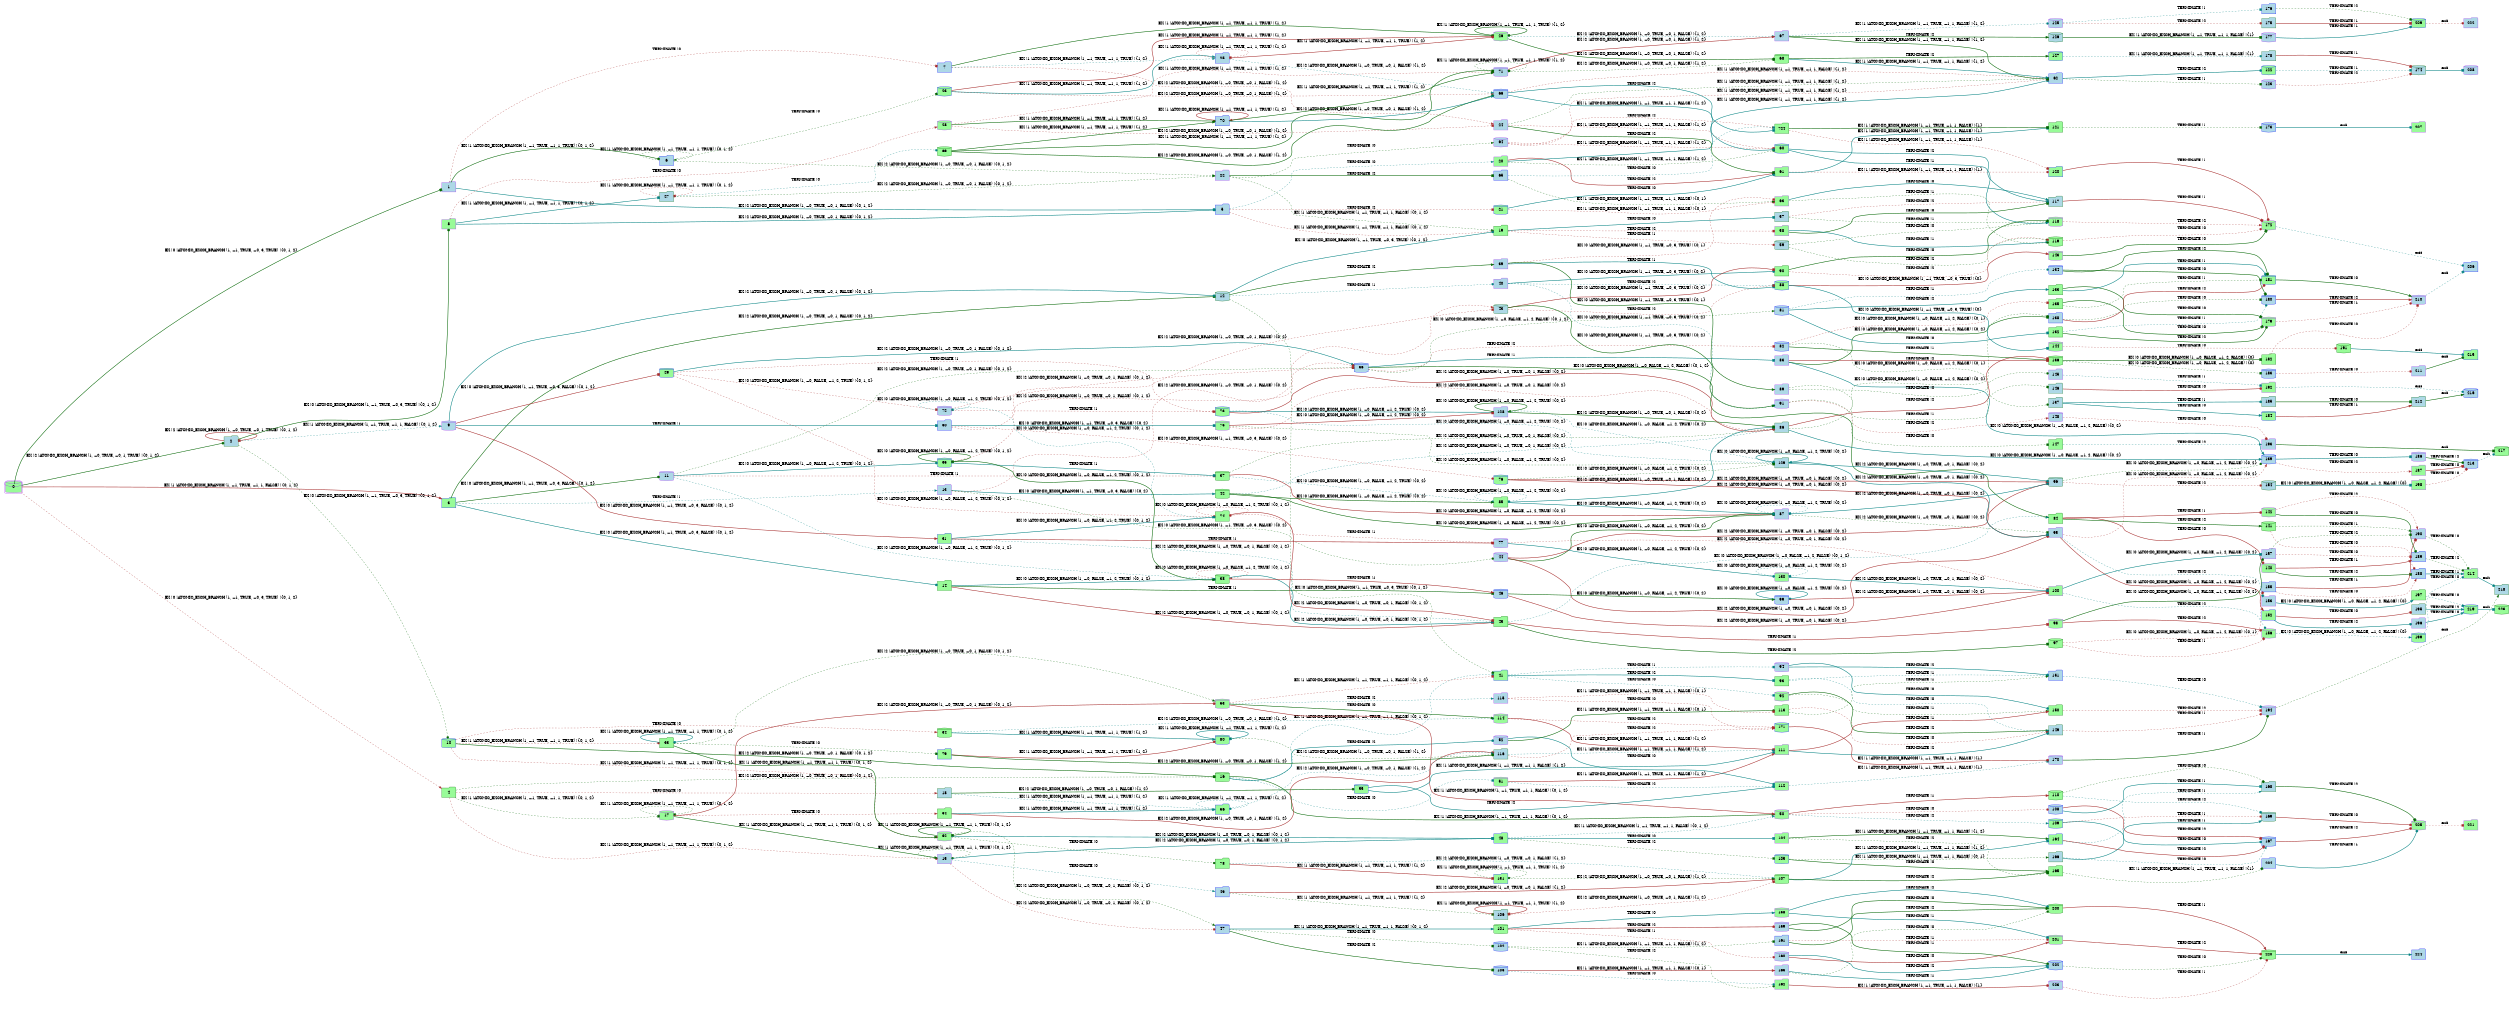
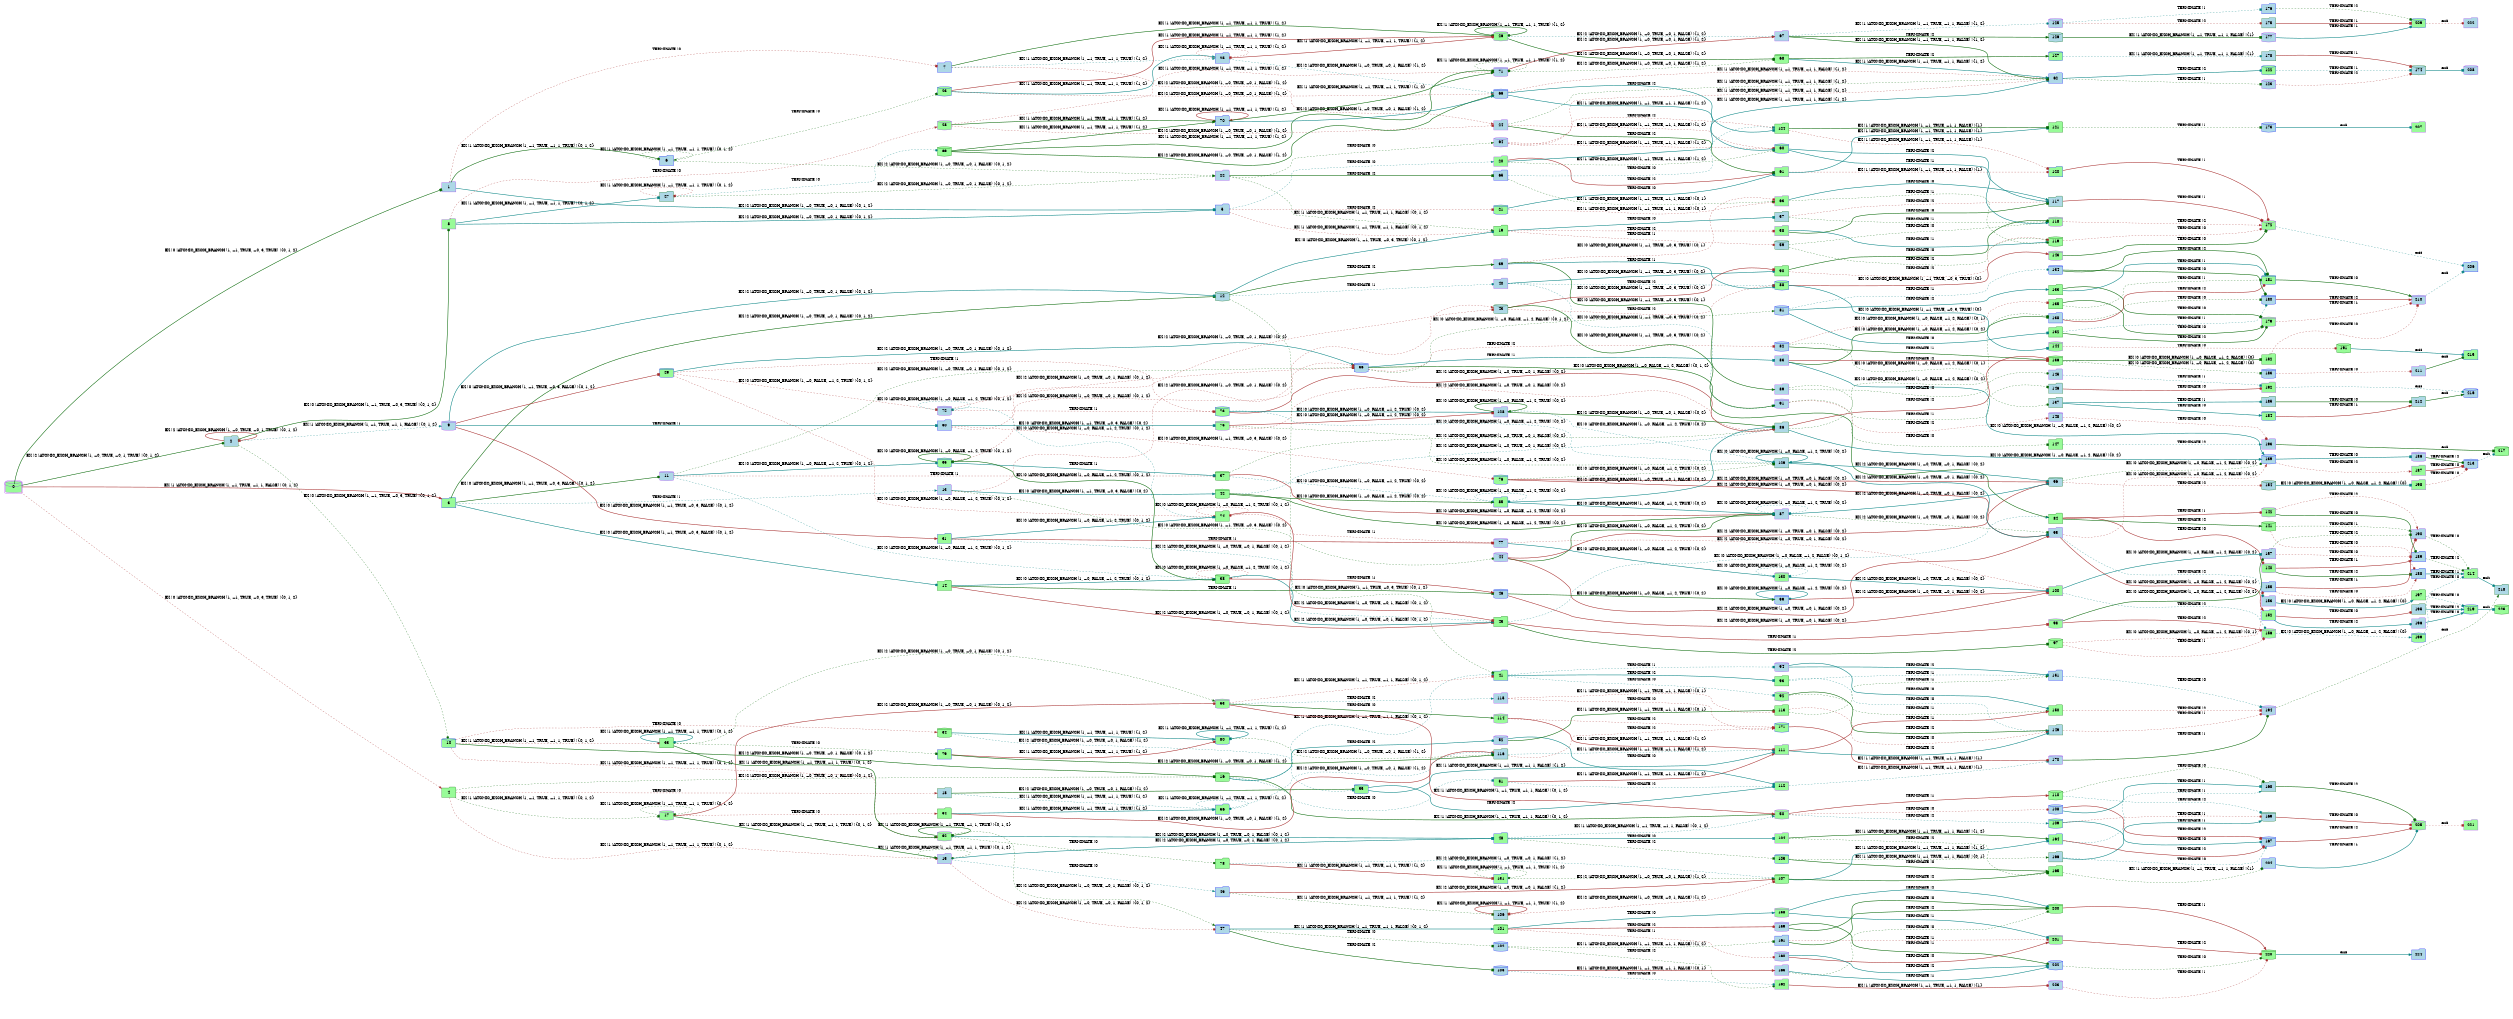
(1782, 129) -> (1782, 129)
(1501, 502) -> (1501, 502)
(1221, 722) -> (1162, 748)
